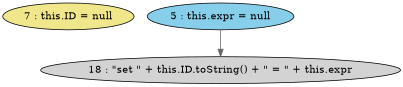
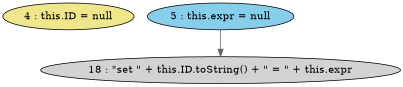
(68, 16) -> (68, 16)
